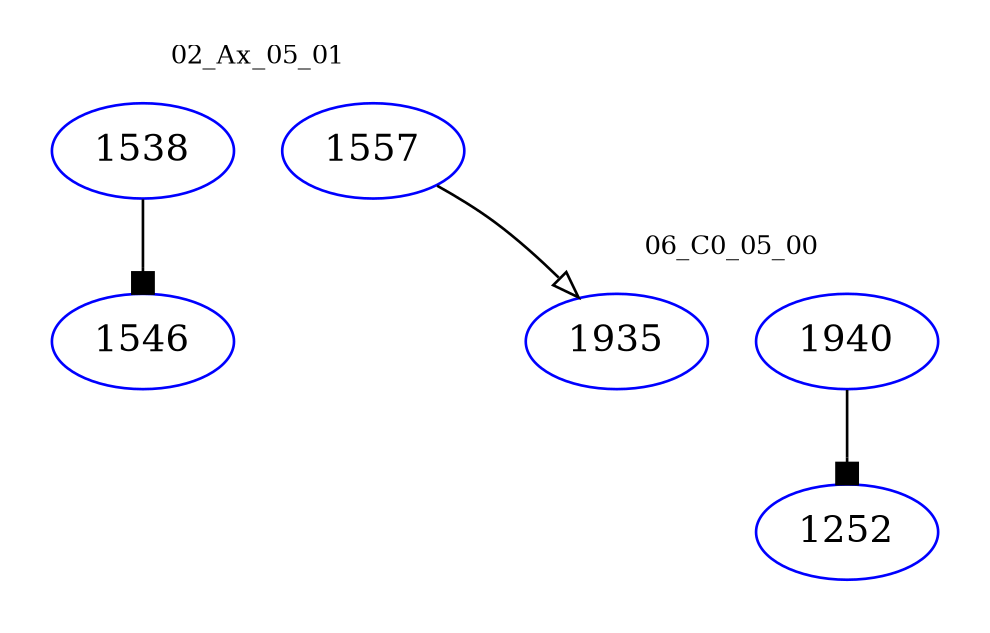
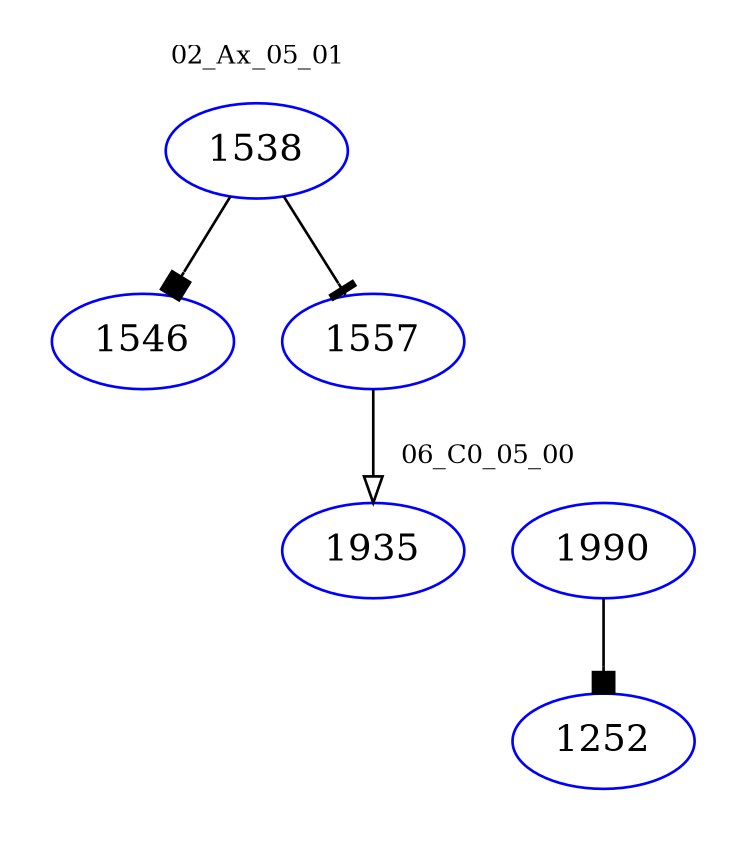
none -> (311, 240)
(847, 341) -> (604, 551)
